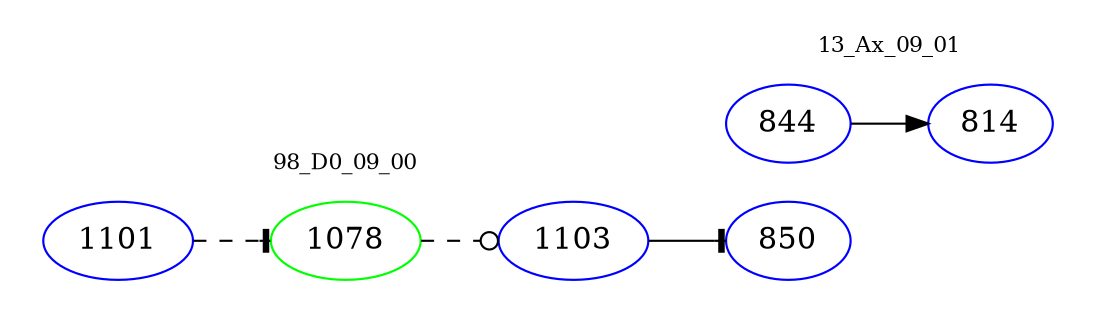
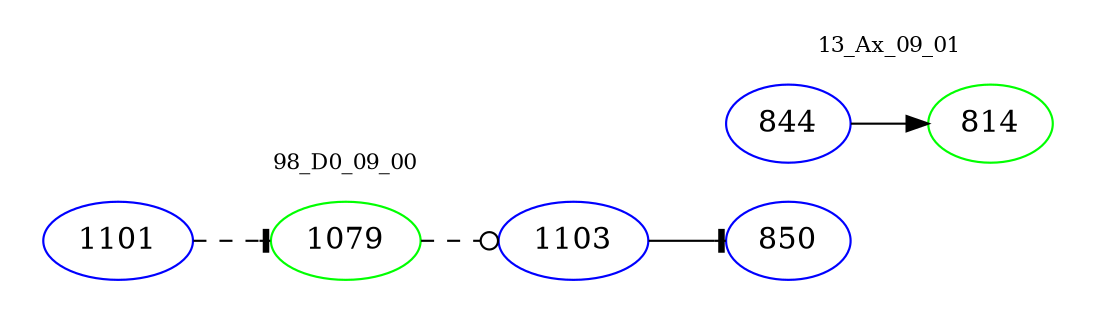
(991, 124) -> (991, 124)
(346, 241) -> (346, 241)
